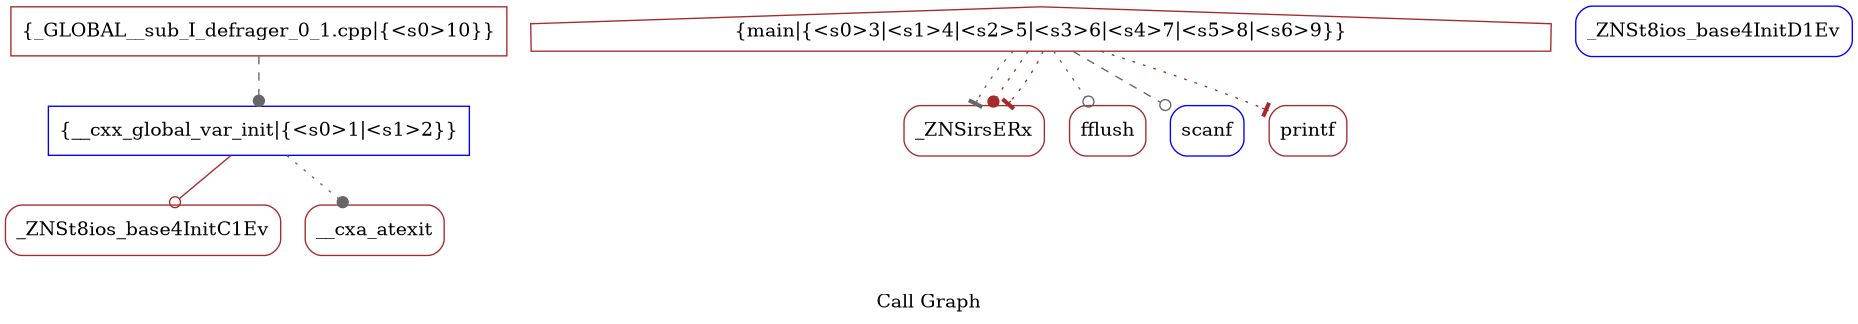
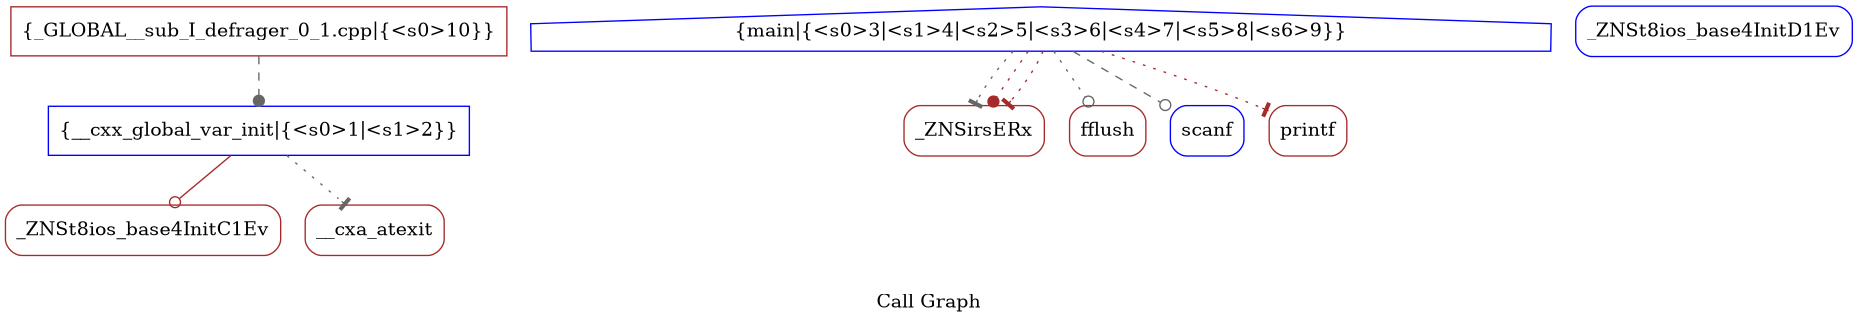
(1041, 31) -> (1041, 31)
(313, 177) -> (313, 177)
